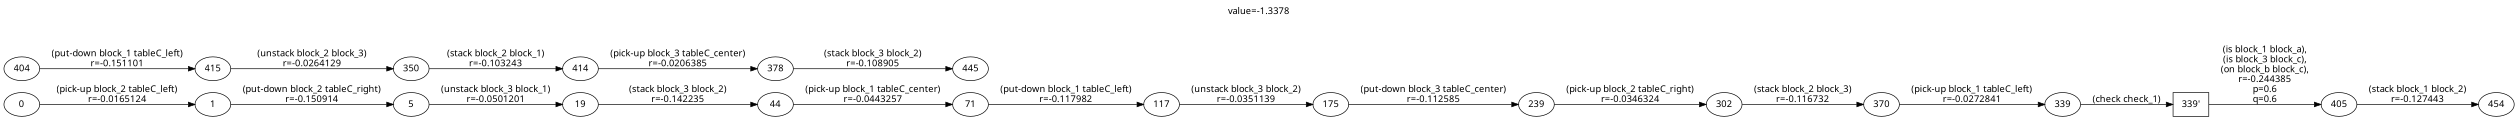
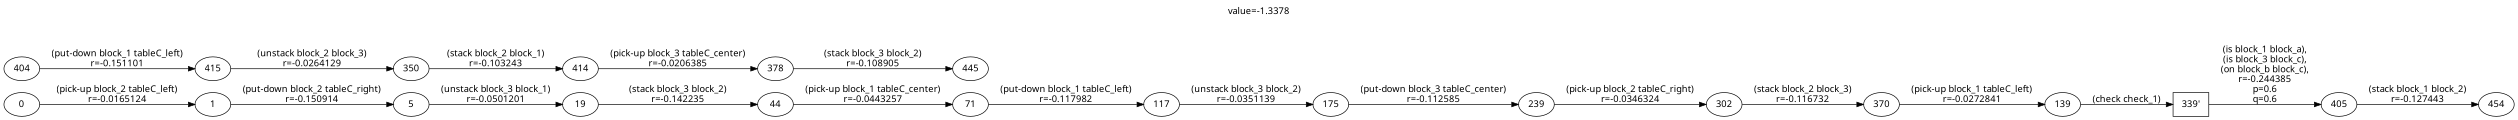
(2063, 104) -> (2063, 104)
